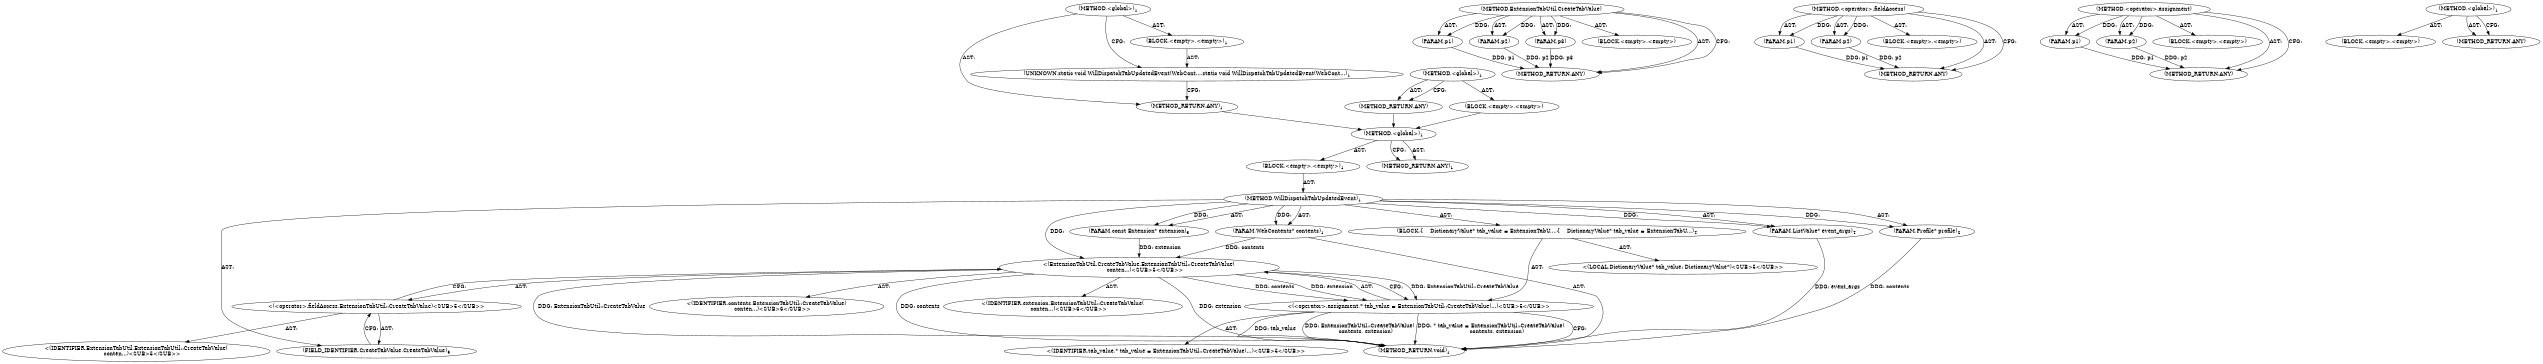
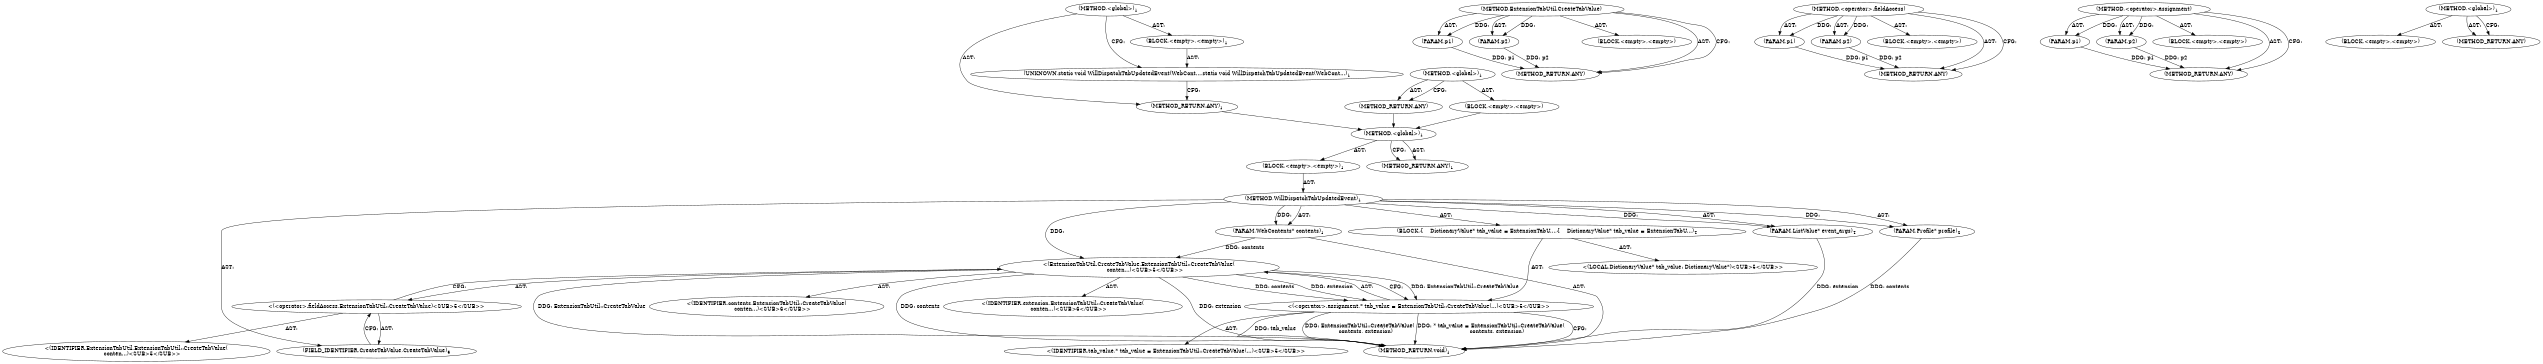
(1550, 42) -> none
(1139, 232) -> none
(1838, 287) -> (1838, 287)
